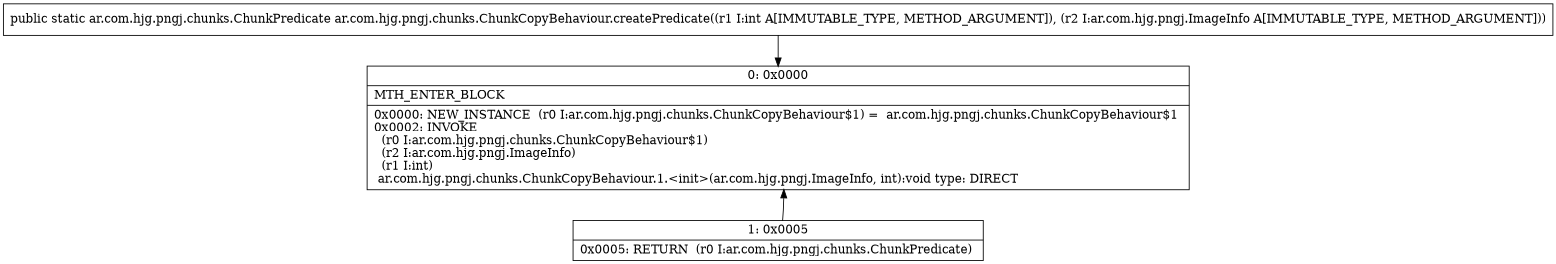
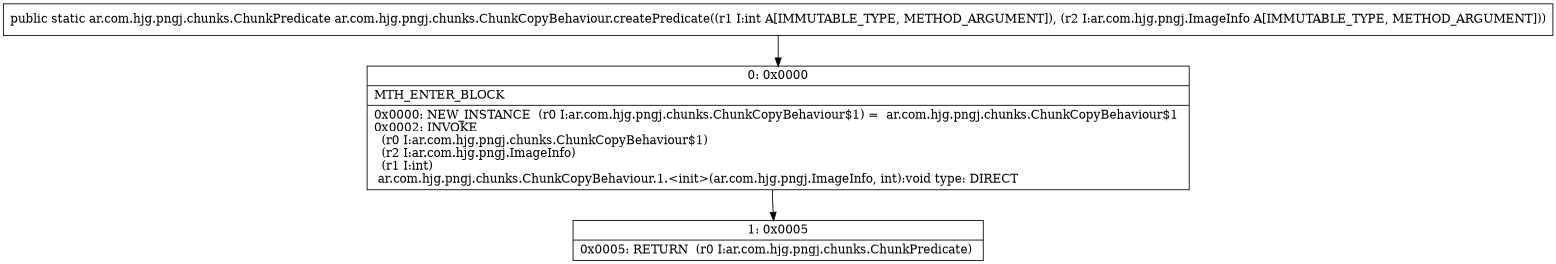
(783, 209) -> (773, 201)
